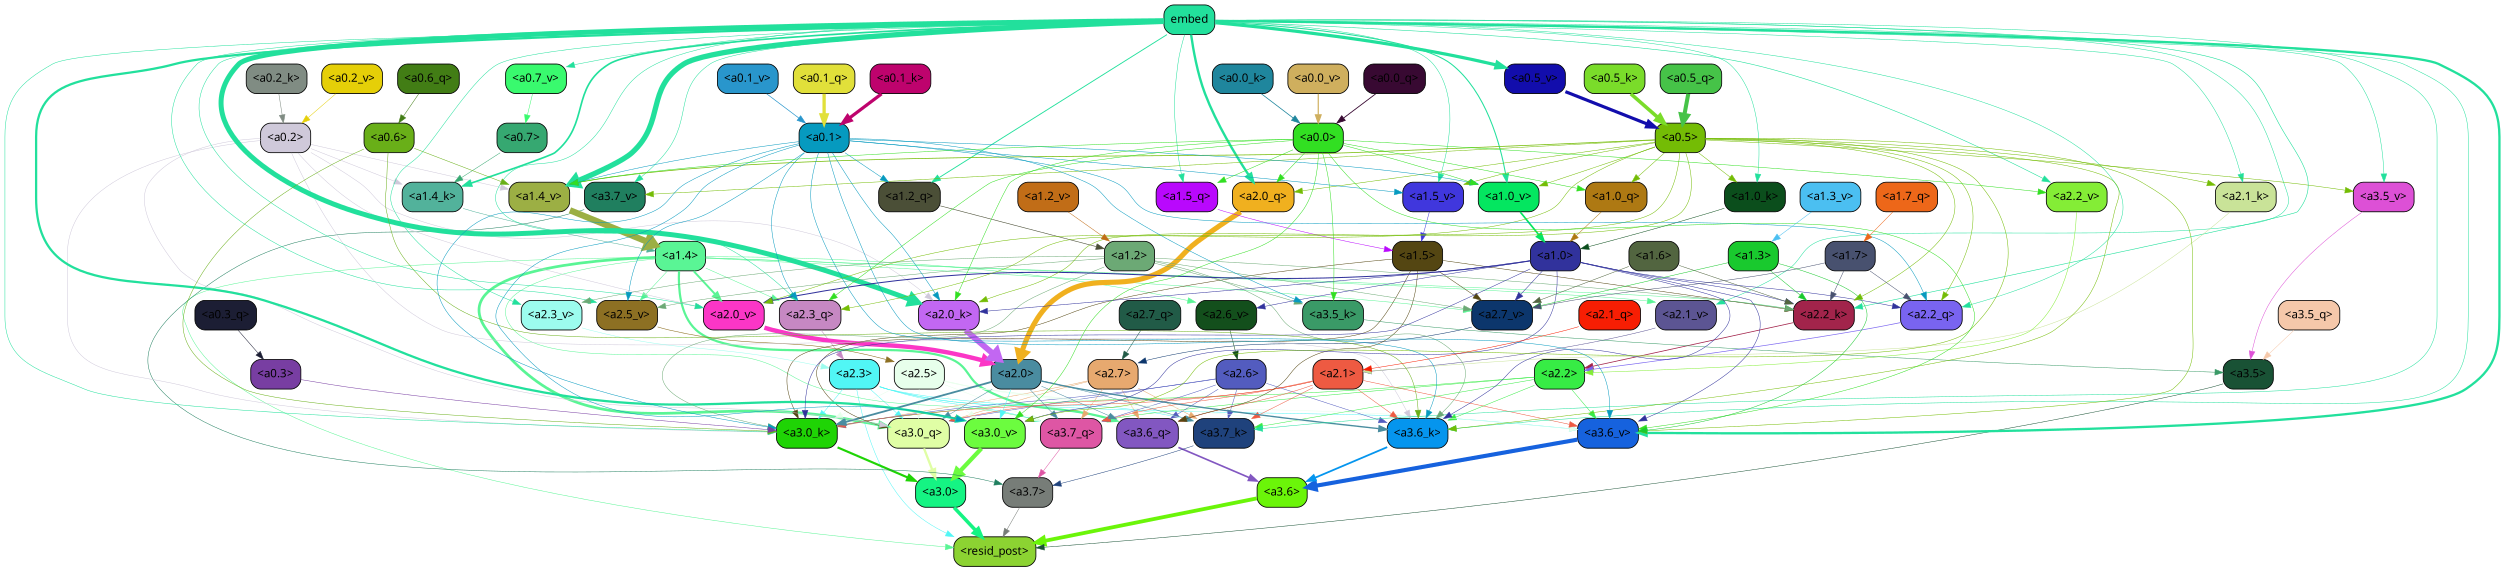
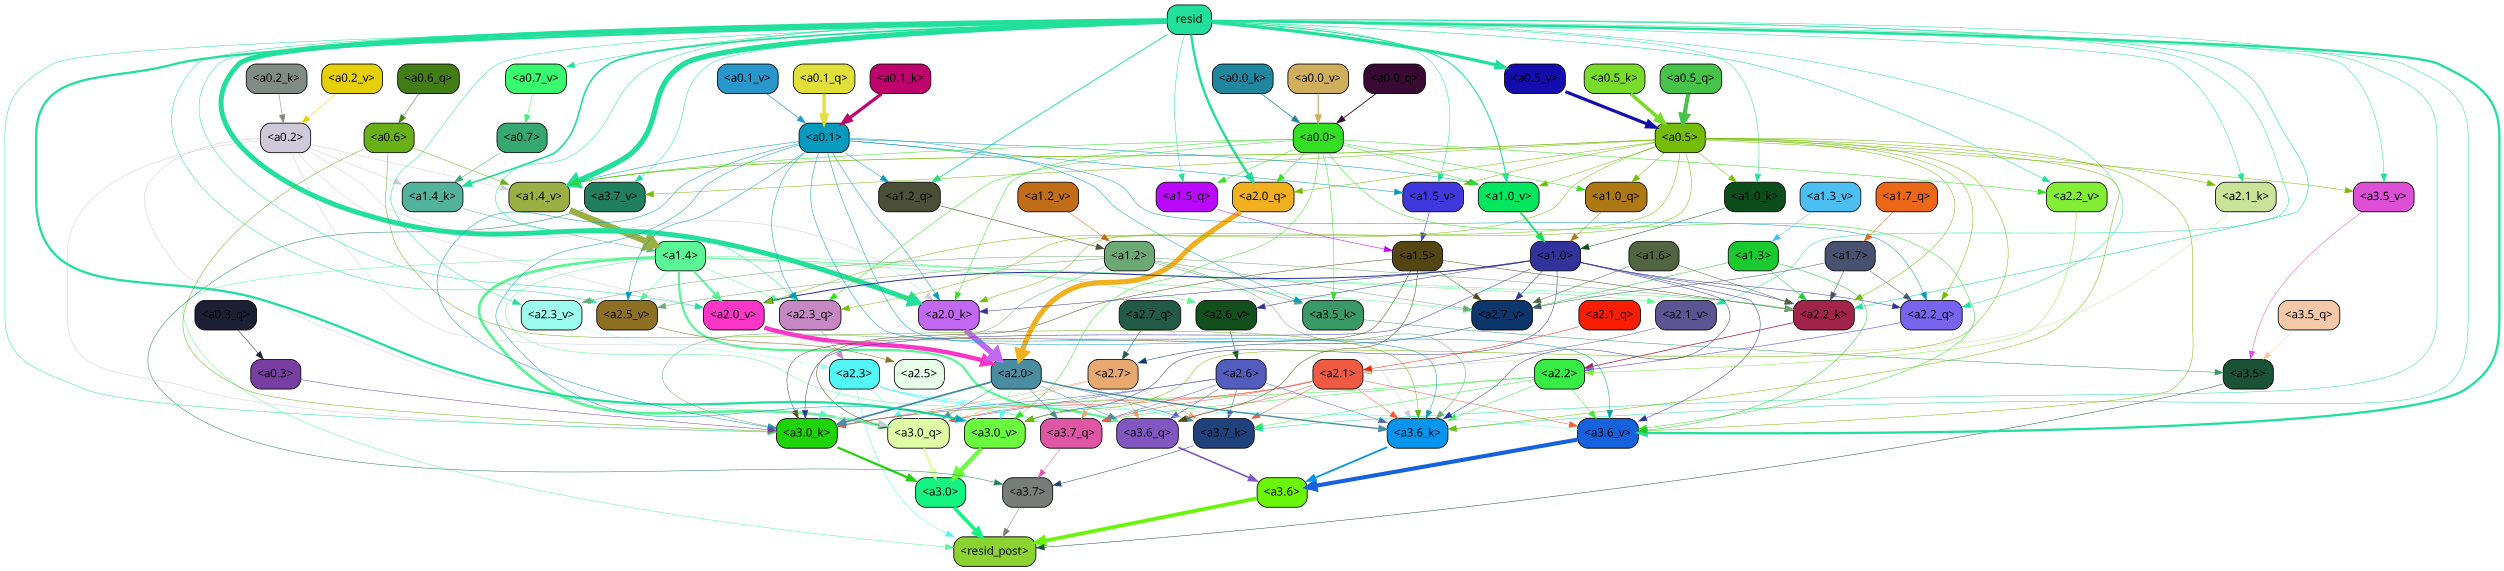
(1189, 20) -> (1189, 20)
